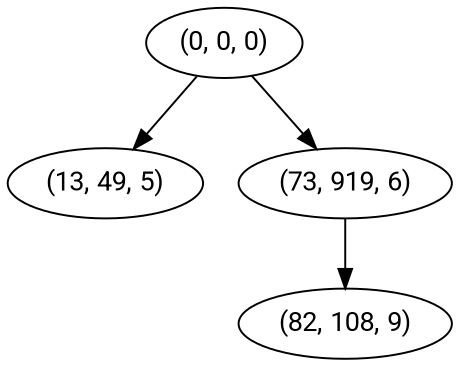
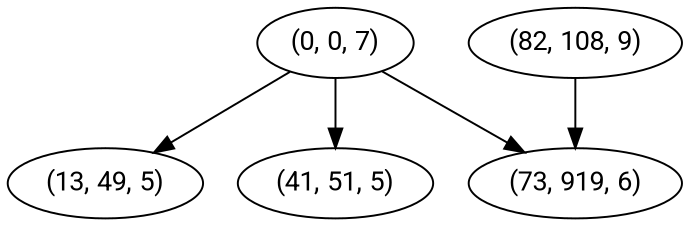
(224, 43) -> (335, 43)
none -> (335, 183)
(345, 244) -> (575, 104)
